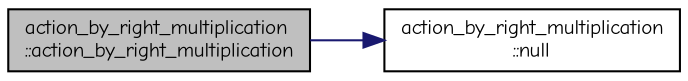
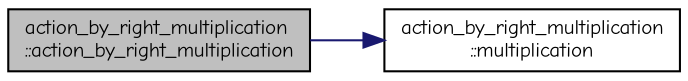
(532, 40) -> (532, 40)
